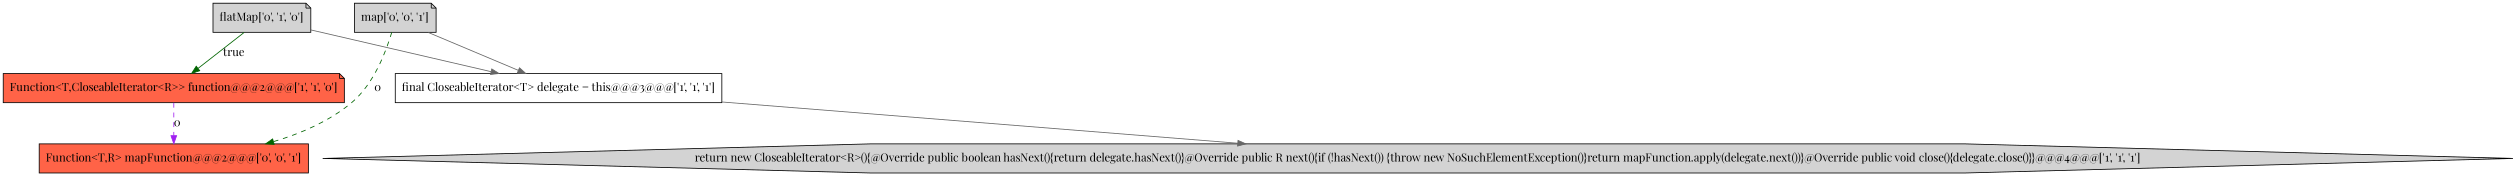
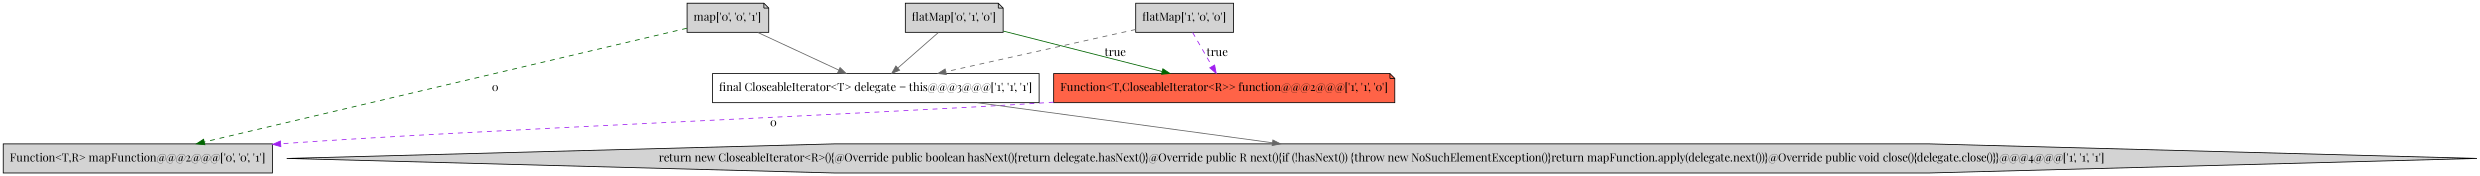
none -> (1185, 18)
(174, 158) -> (138, 158)
